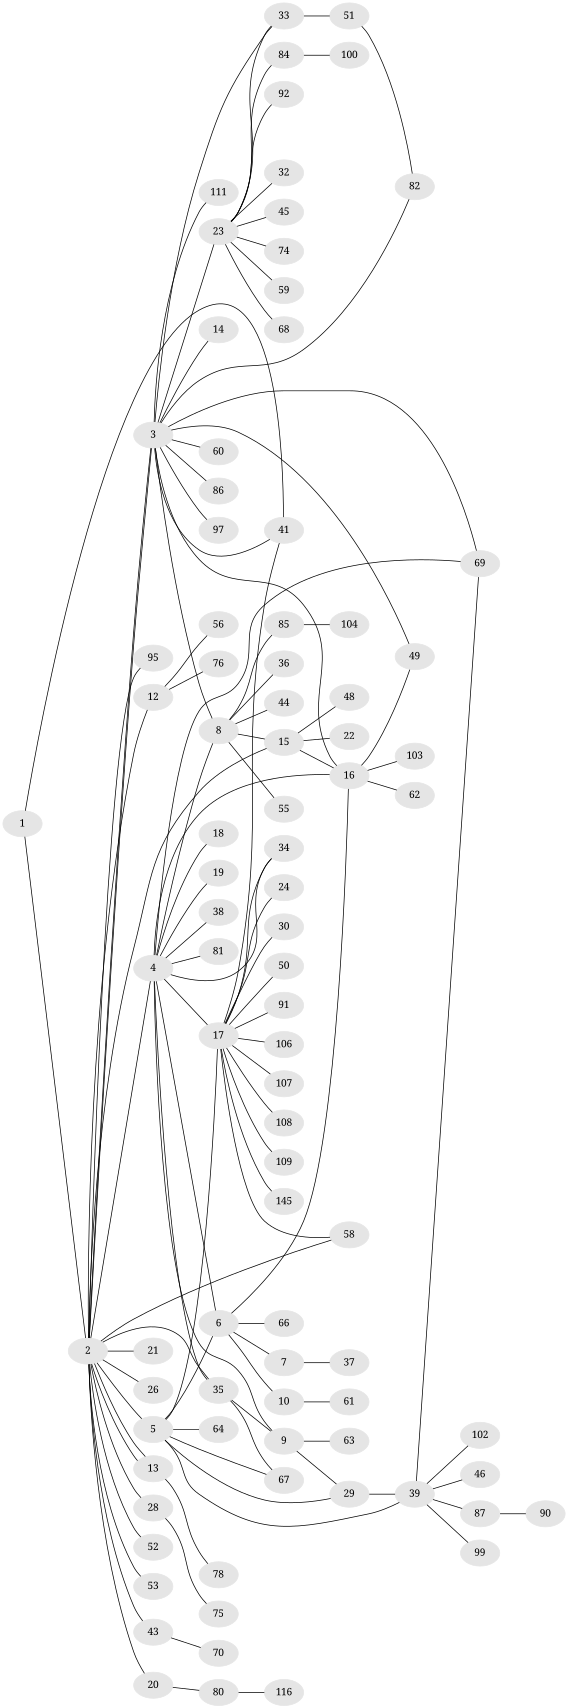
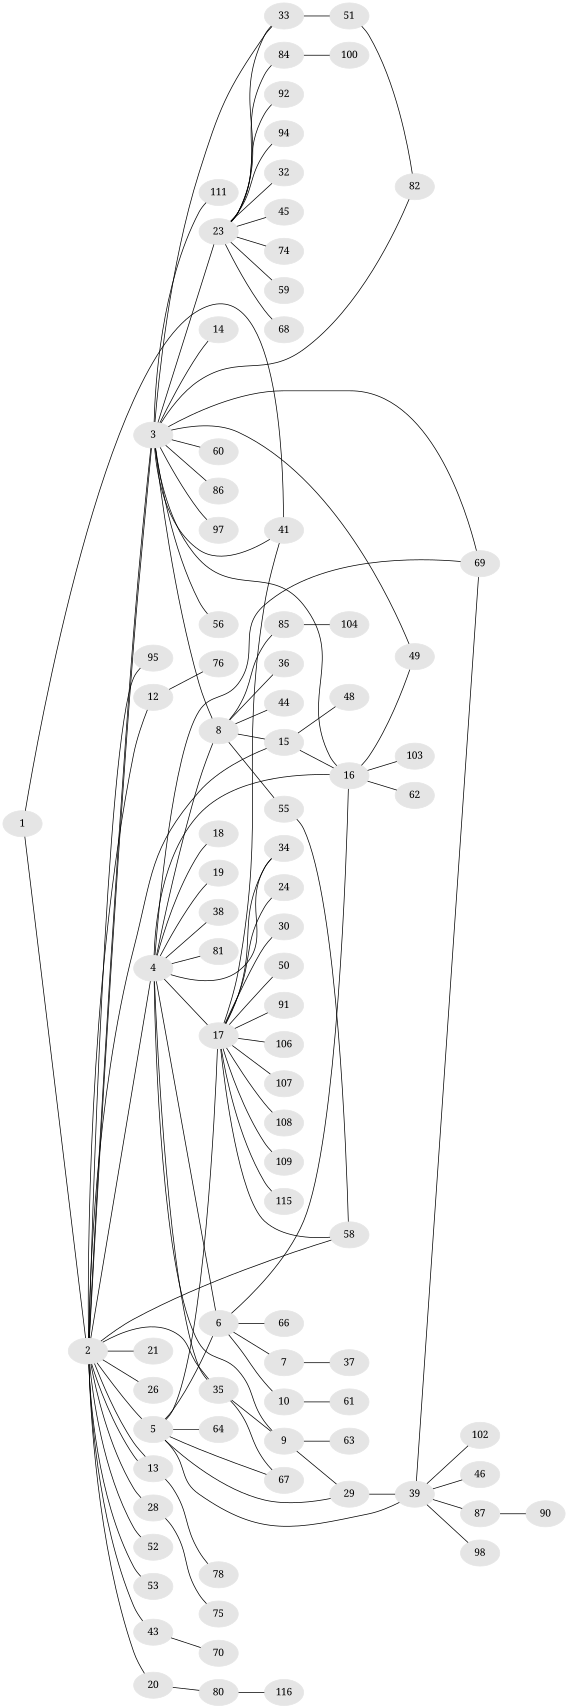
none -> (284, 134)
(186, 661) -> (174, 534)
(349, 737) -> none
none -> (334, 987)
(284, 1201) -> (284, 1201)
(480, 1553) -> (480, 1553)
